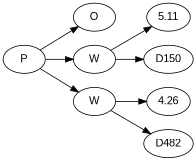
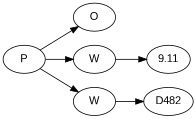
(168, 17) -> (168, 59)
(168, 59) -> none
(168, 101) -> none
